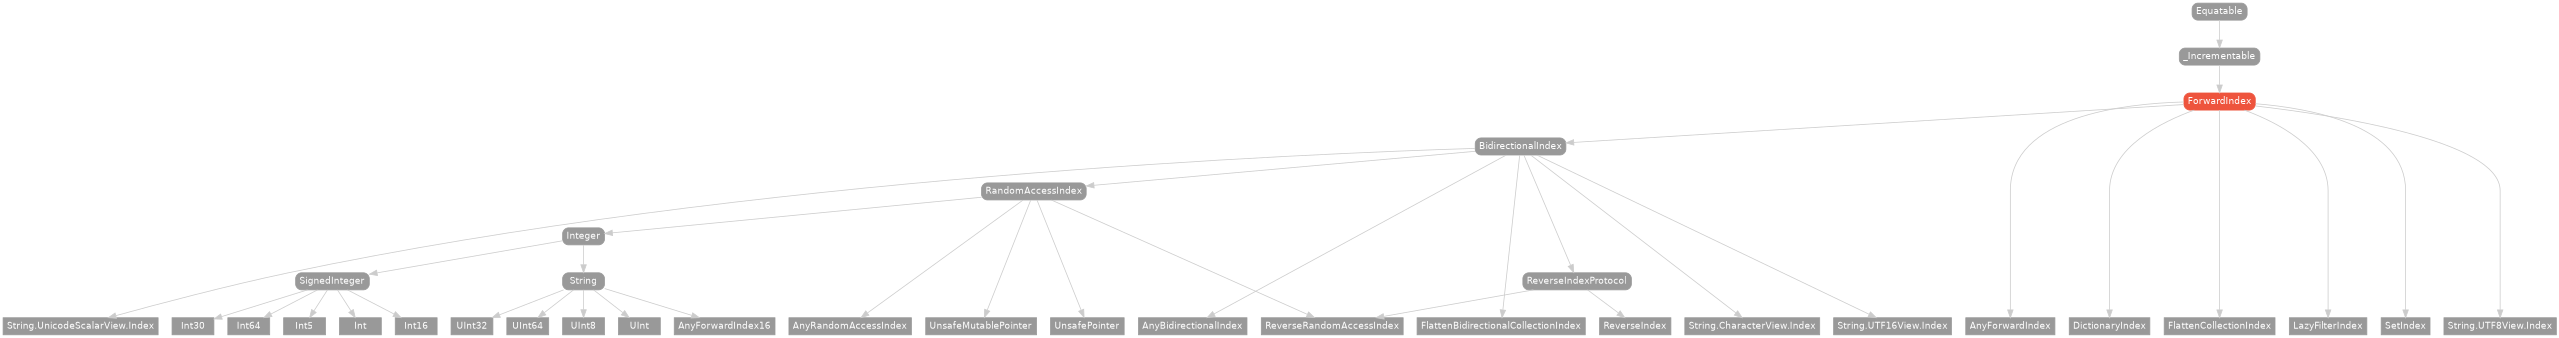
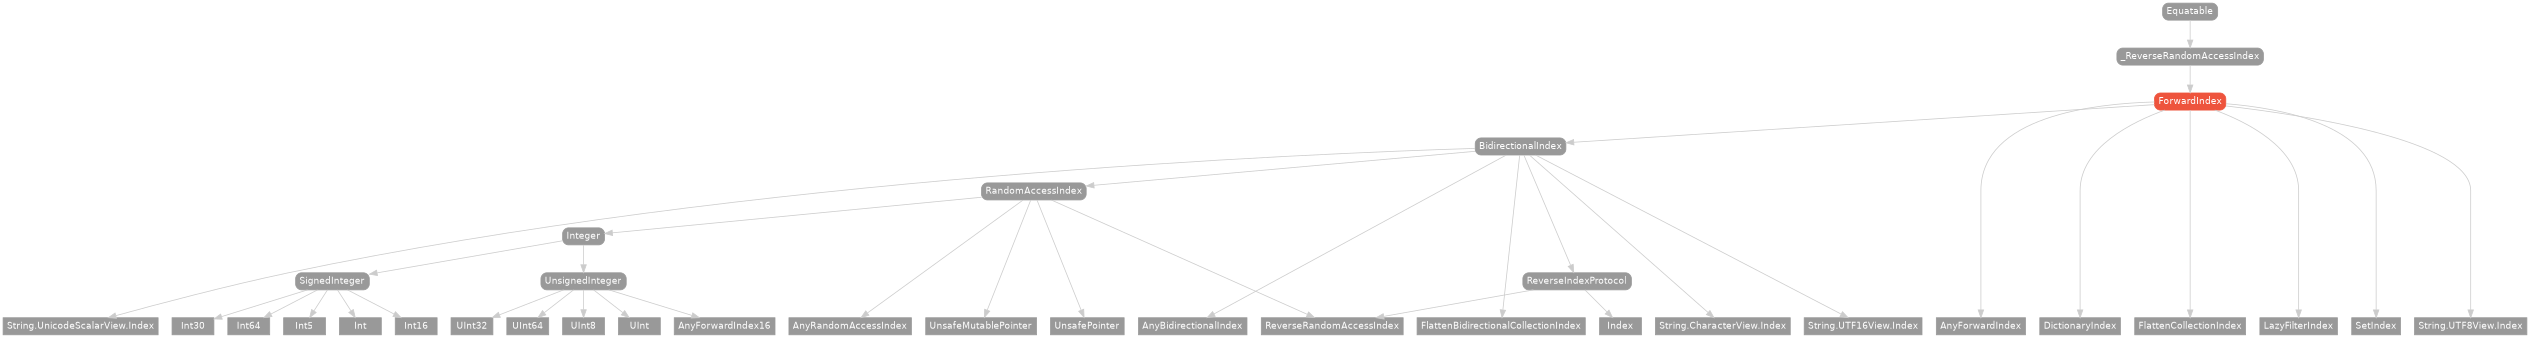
(2220, 57) -> (2190, 57)
(584, 281) -> (584, 281)
(1635, 326) -> (1621, 326)
